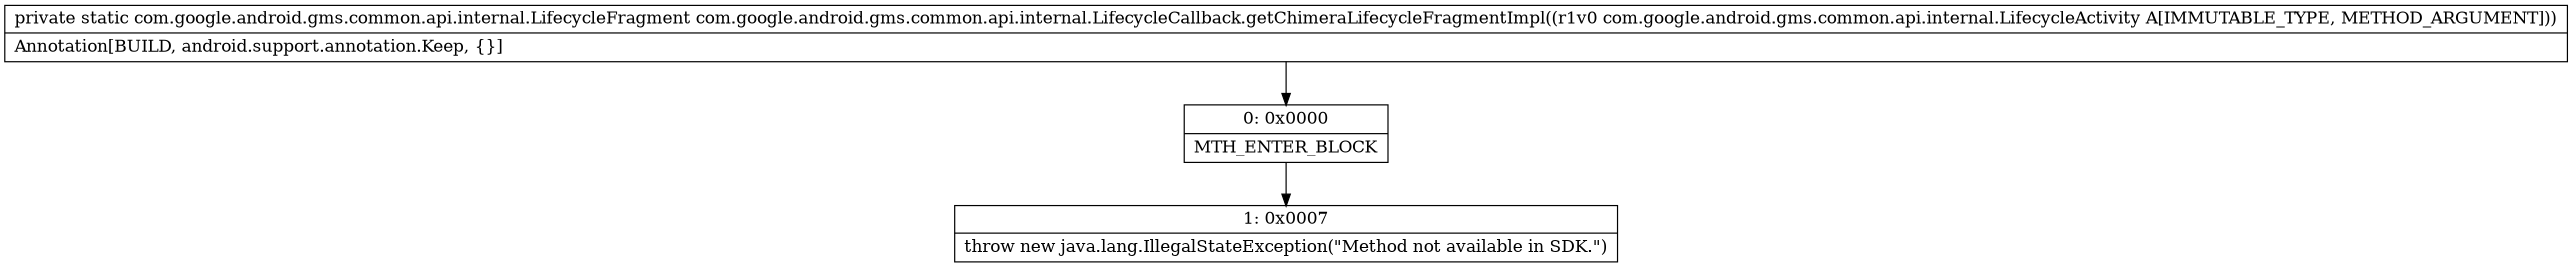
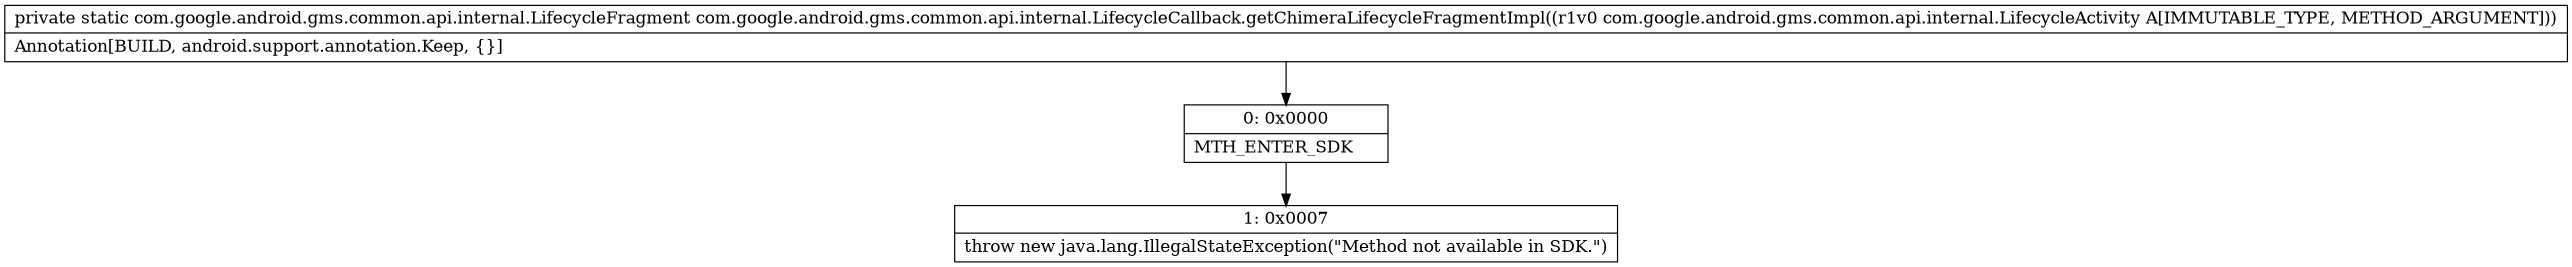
(1286, 147) -> (1274, 147)
